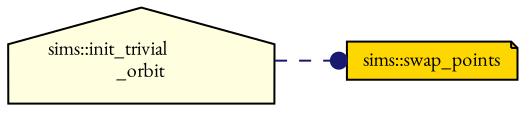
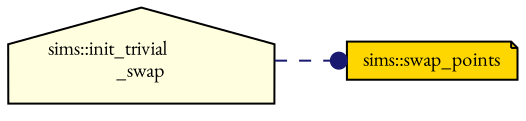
(141, 61) -> (141, 61)
